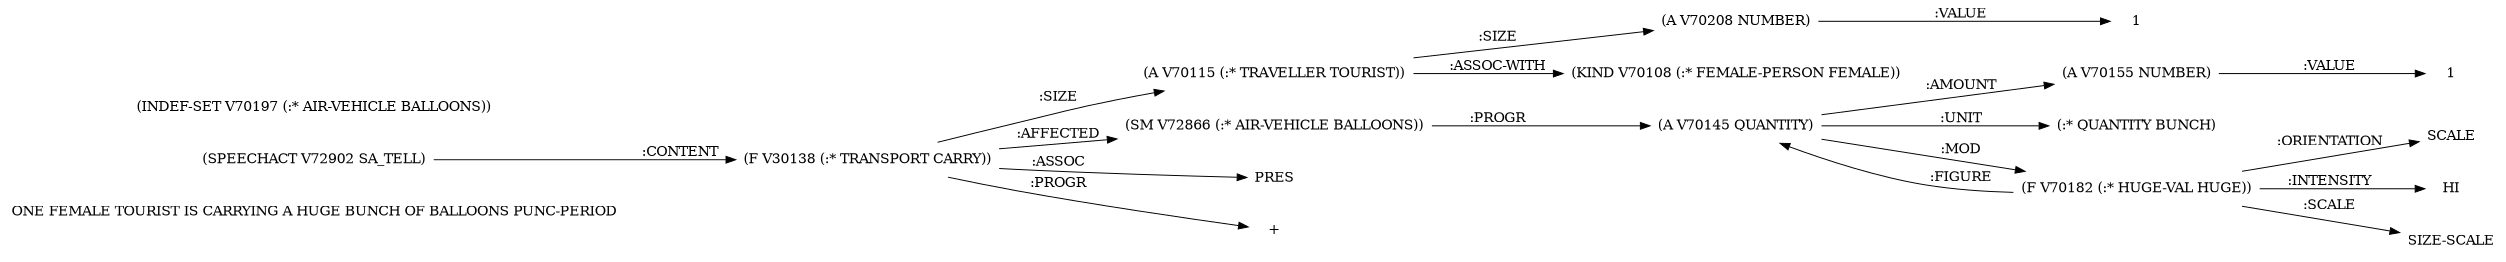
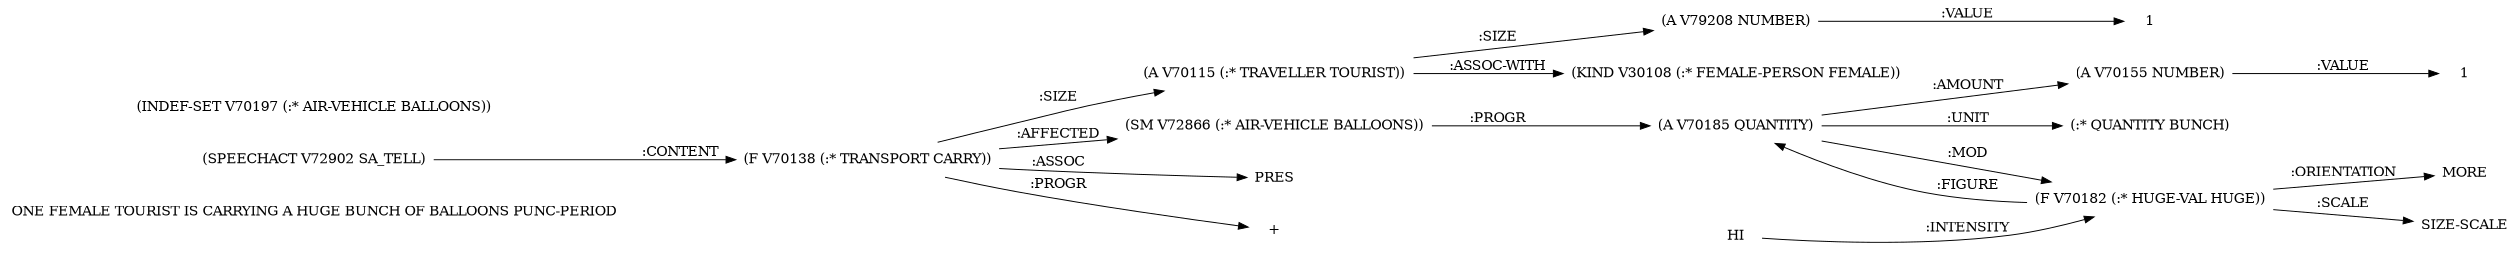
(1736, 21) -> (1736, 21)
(1736, 74) -> (1736, 74)
(1736, 126) -> (1736, 126)
(2451, 136) -> (2465, 173)
(867, 160) -> (867, 160)
(2337, 189) -> (1924, 242)
